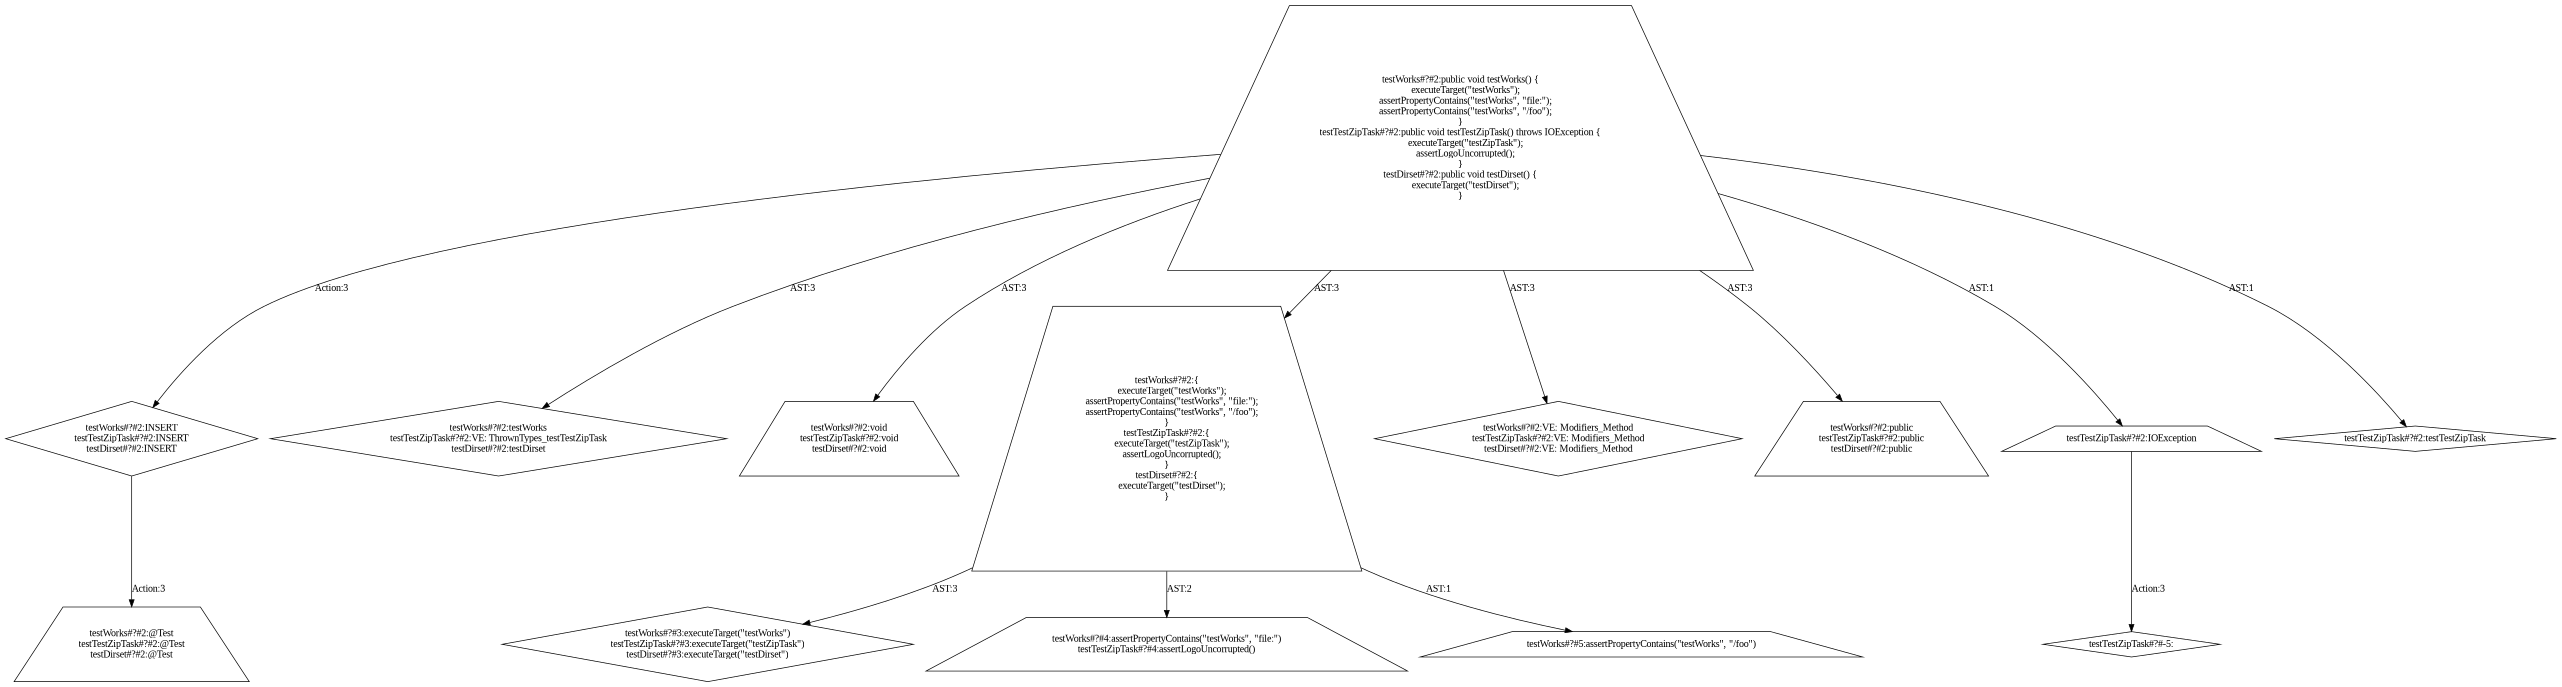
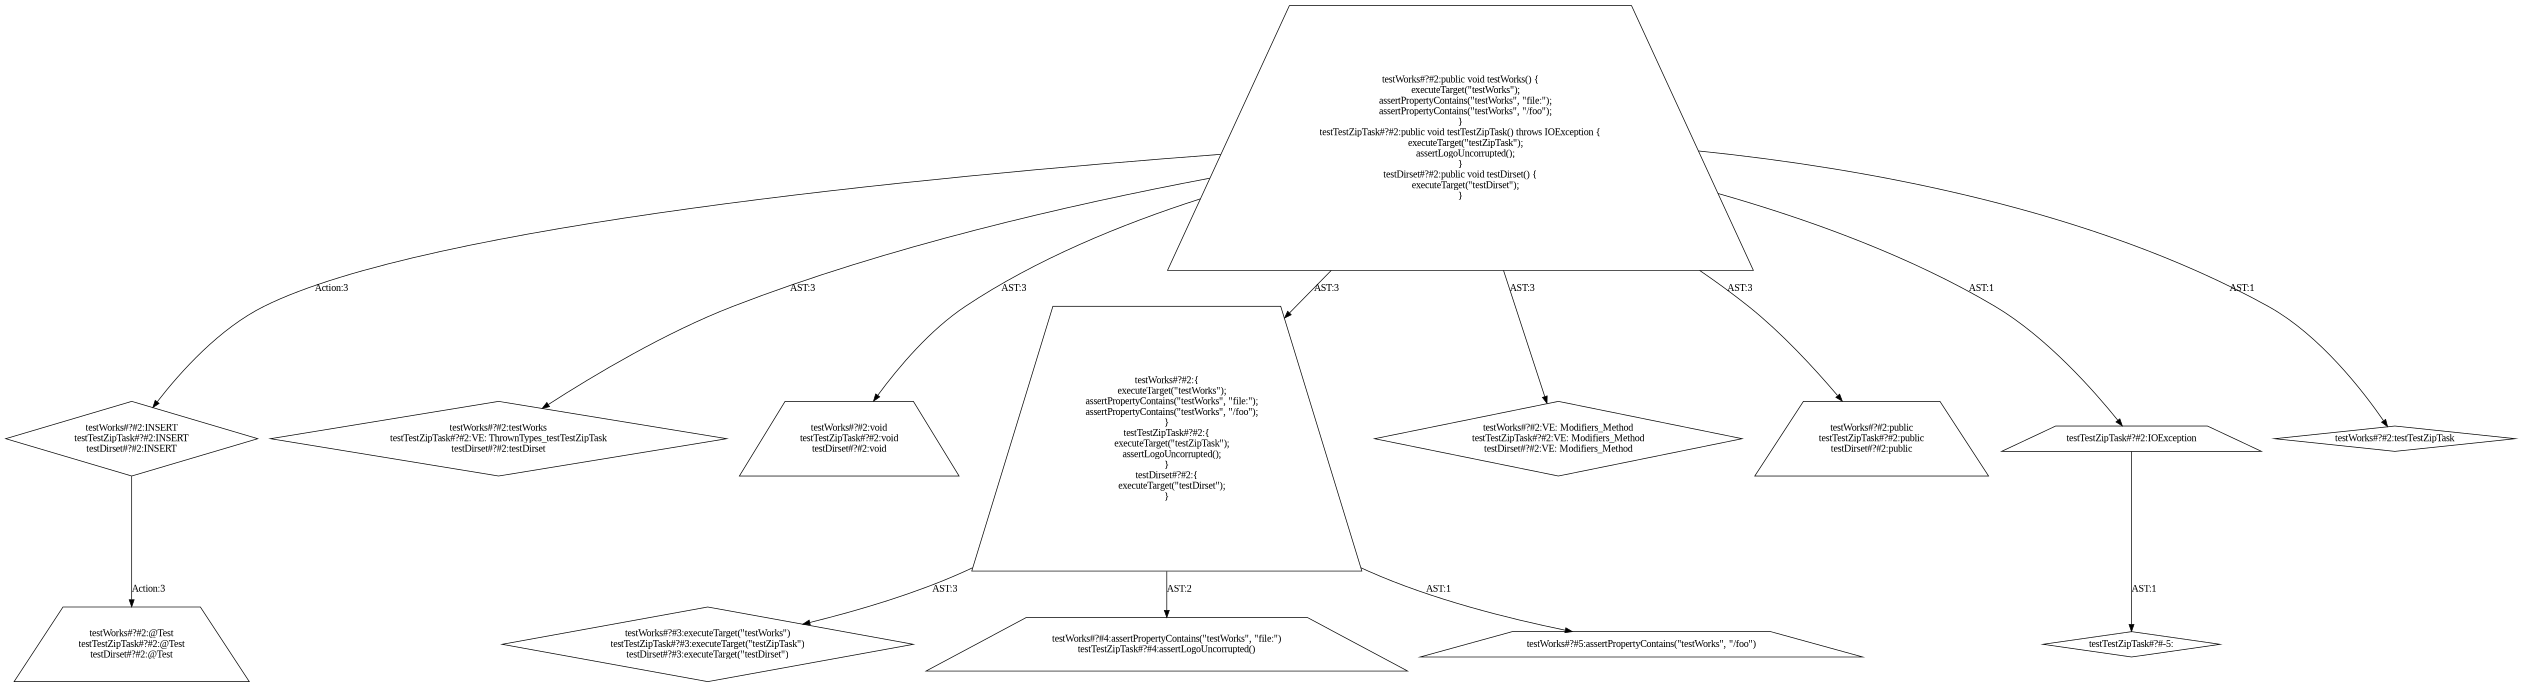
(2415, 439) -> (2395, 439)
(2148, 589) -> (2144, 589)
